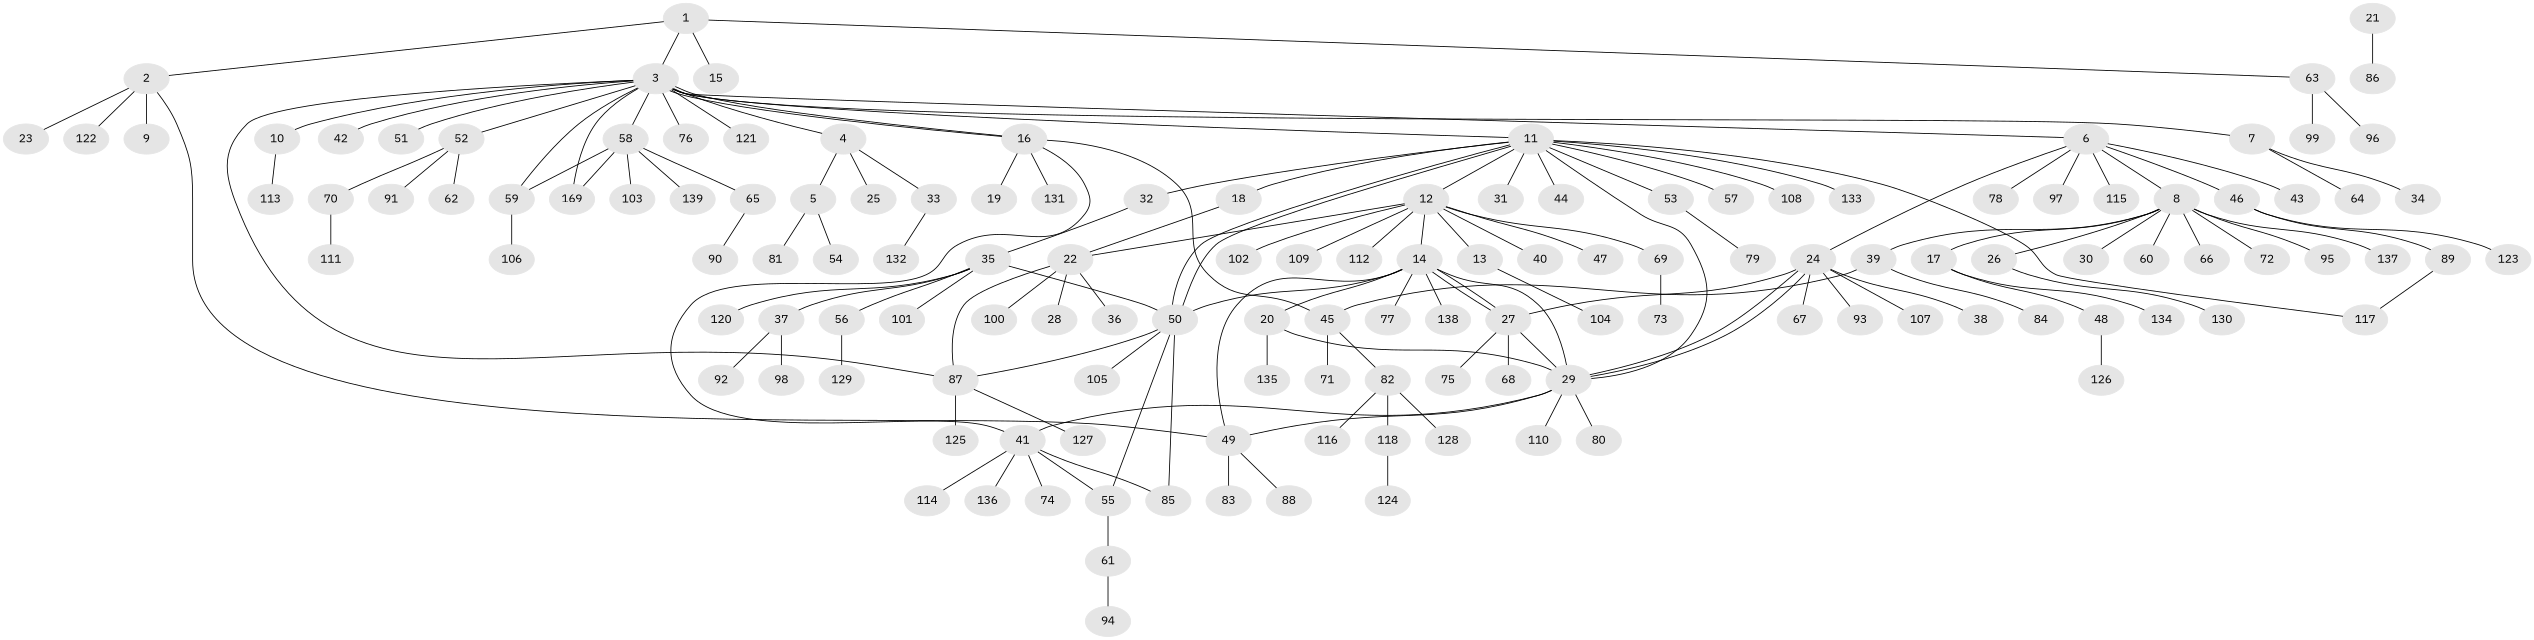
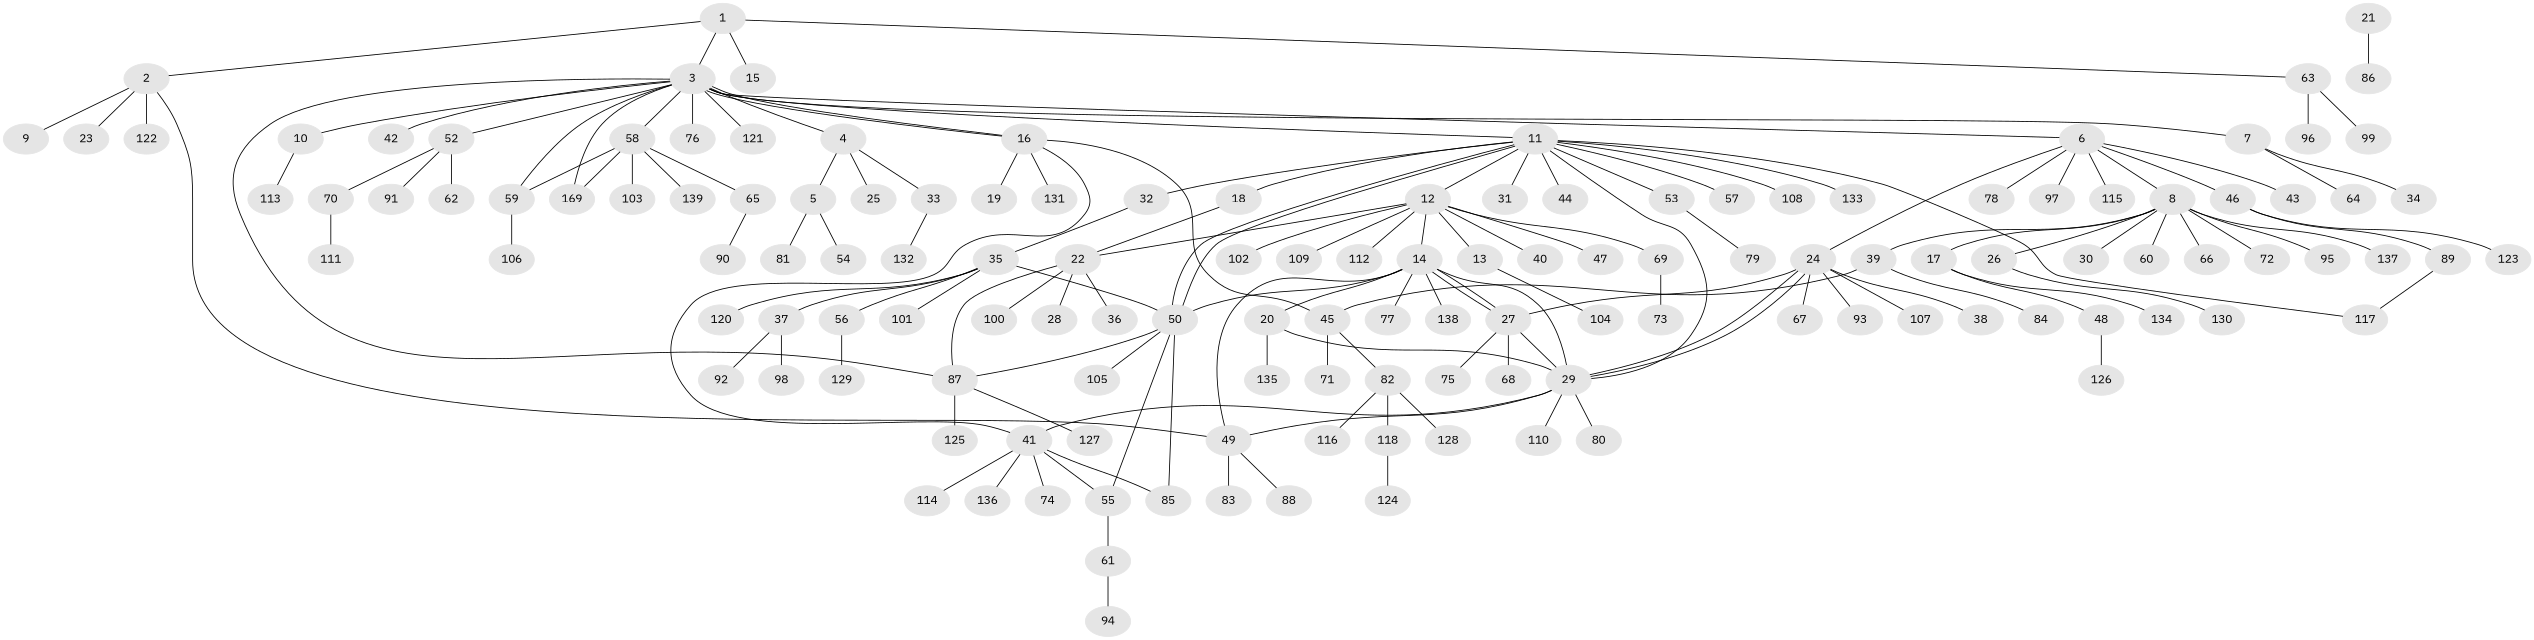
(401, 139) -> none
